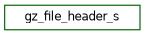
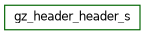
(72, 18) -> (72, 18)
